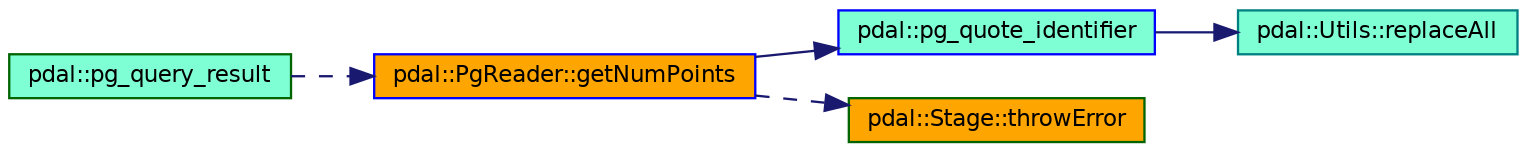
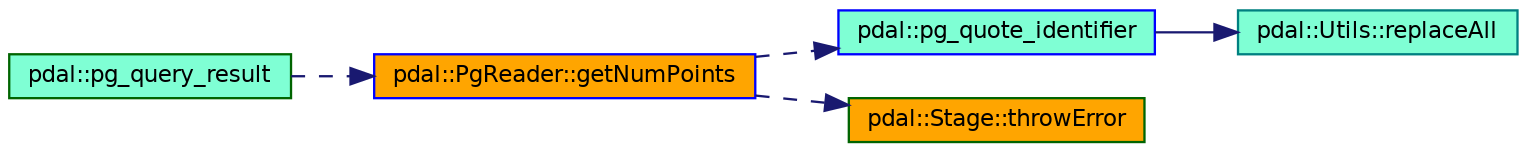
(785, 54) -> (785, 54)
